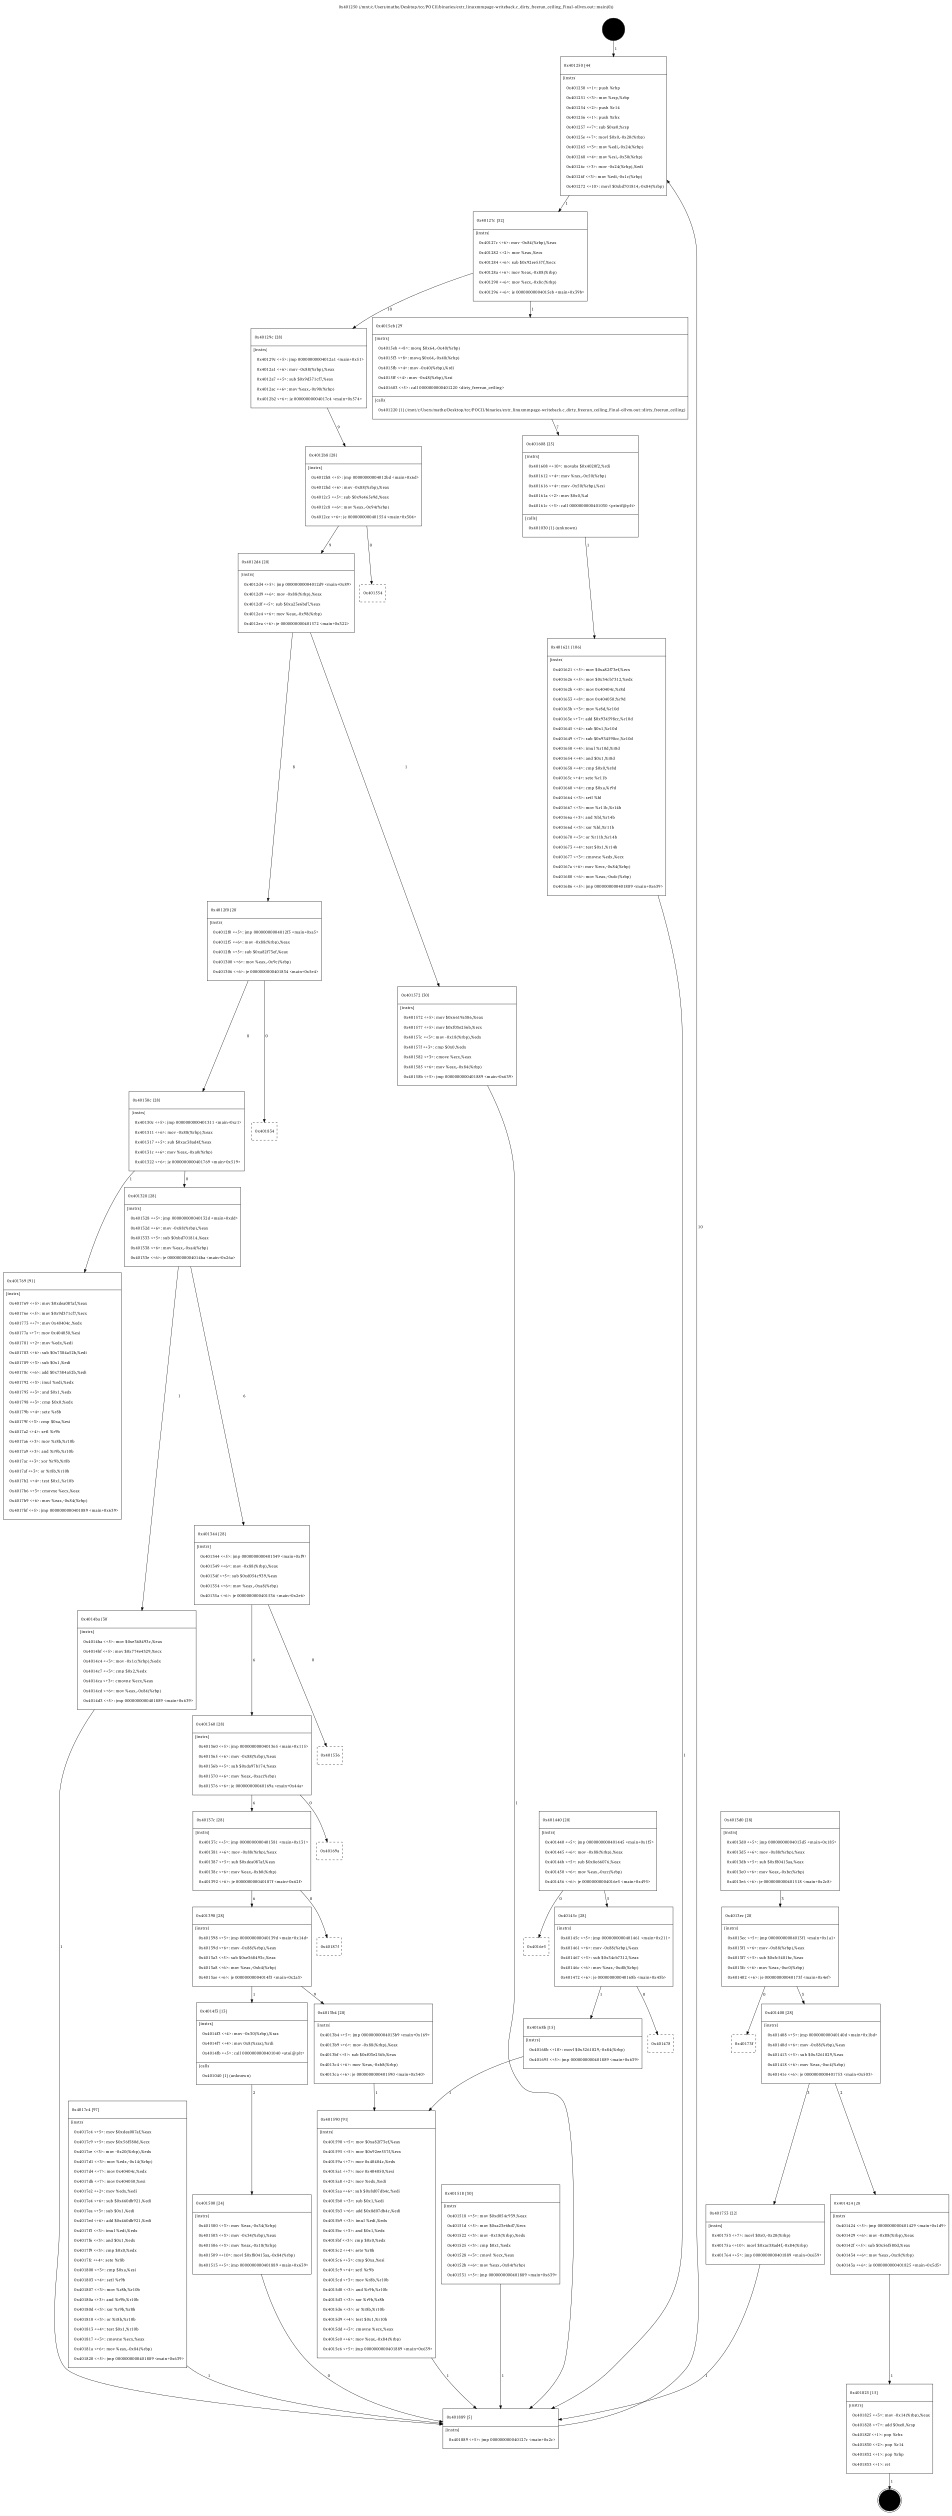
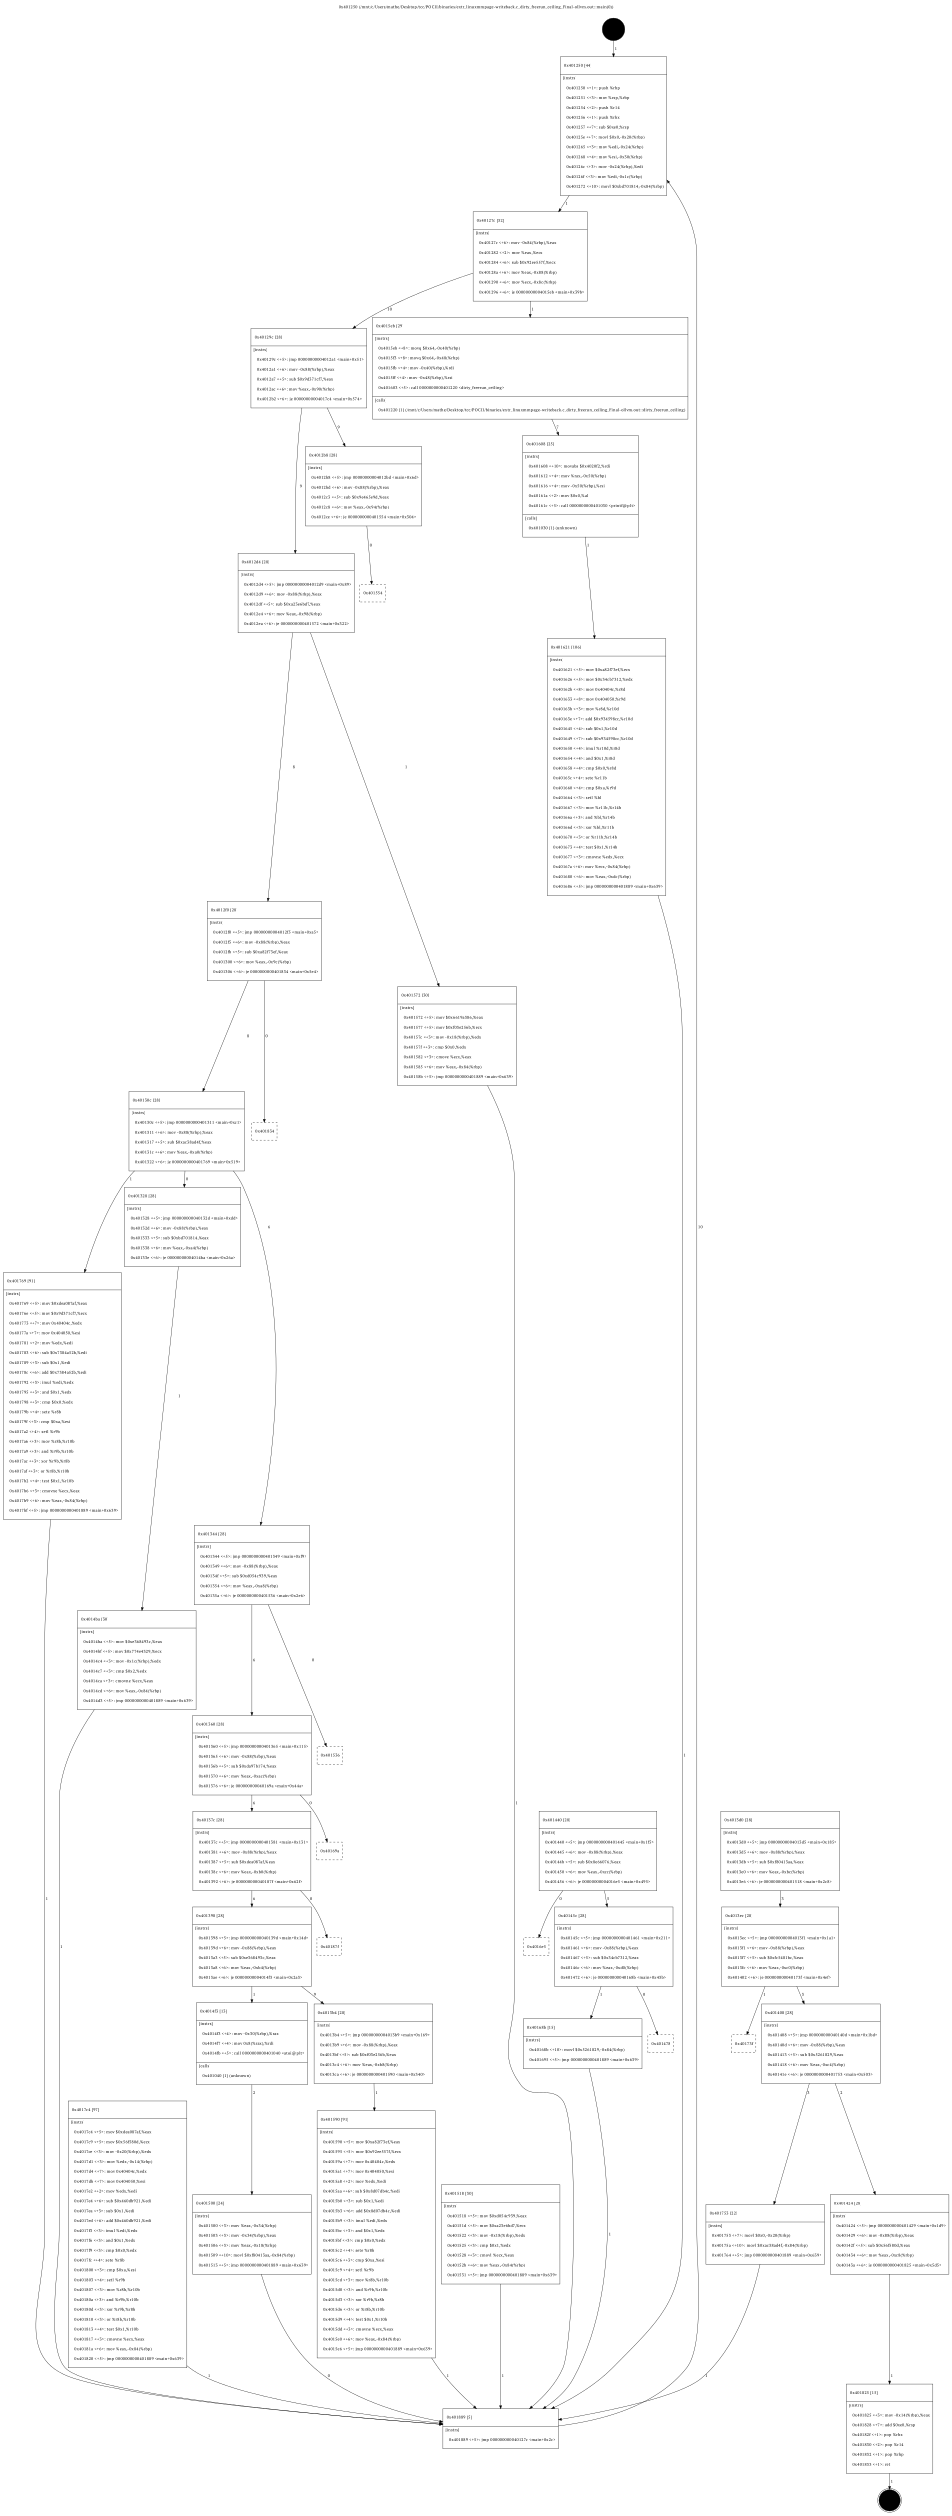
(331, 538) -> (296, 479)
(217, 1394) -> (275, 1343)
(764, 1995) -> (764, 1995)
(474, 2076) -> (607, 2246)
none -> (45, 2142)
